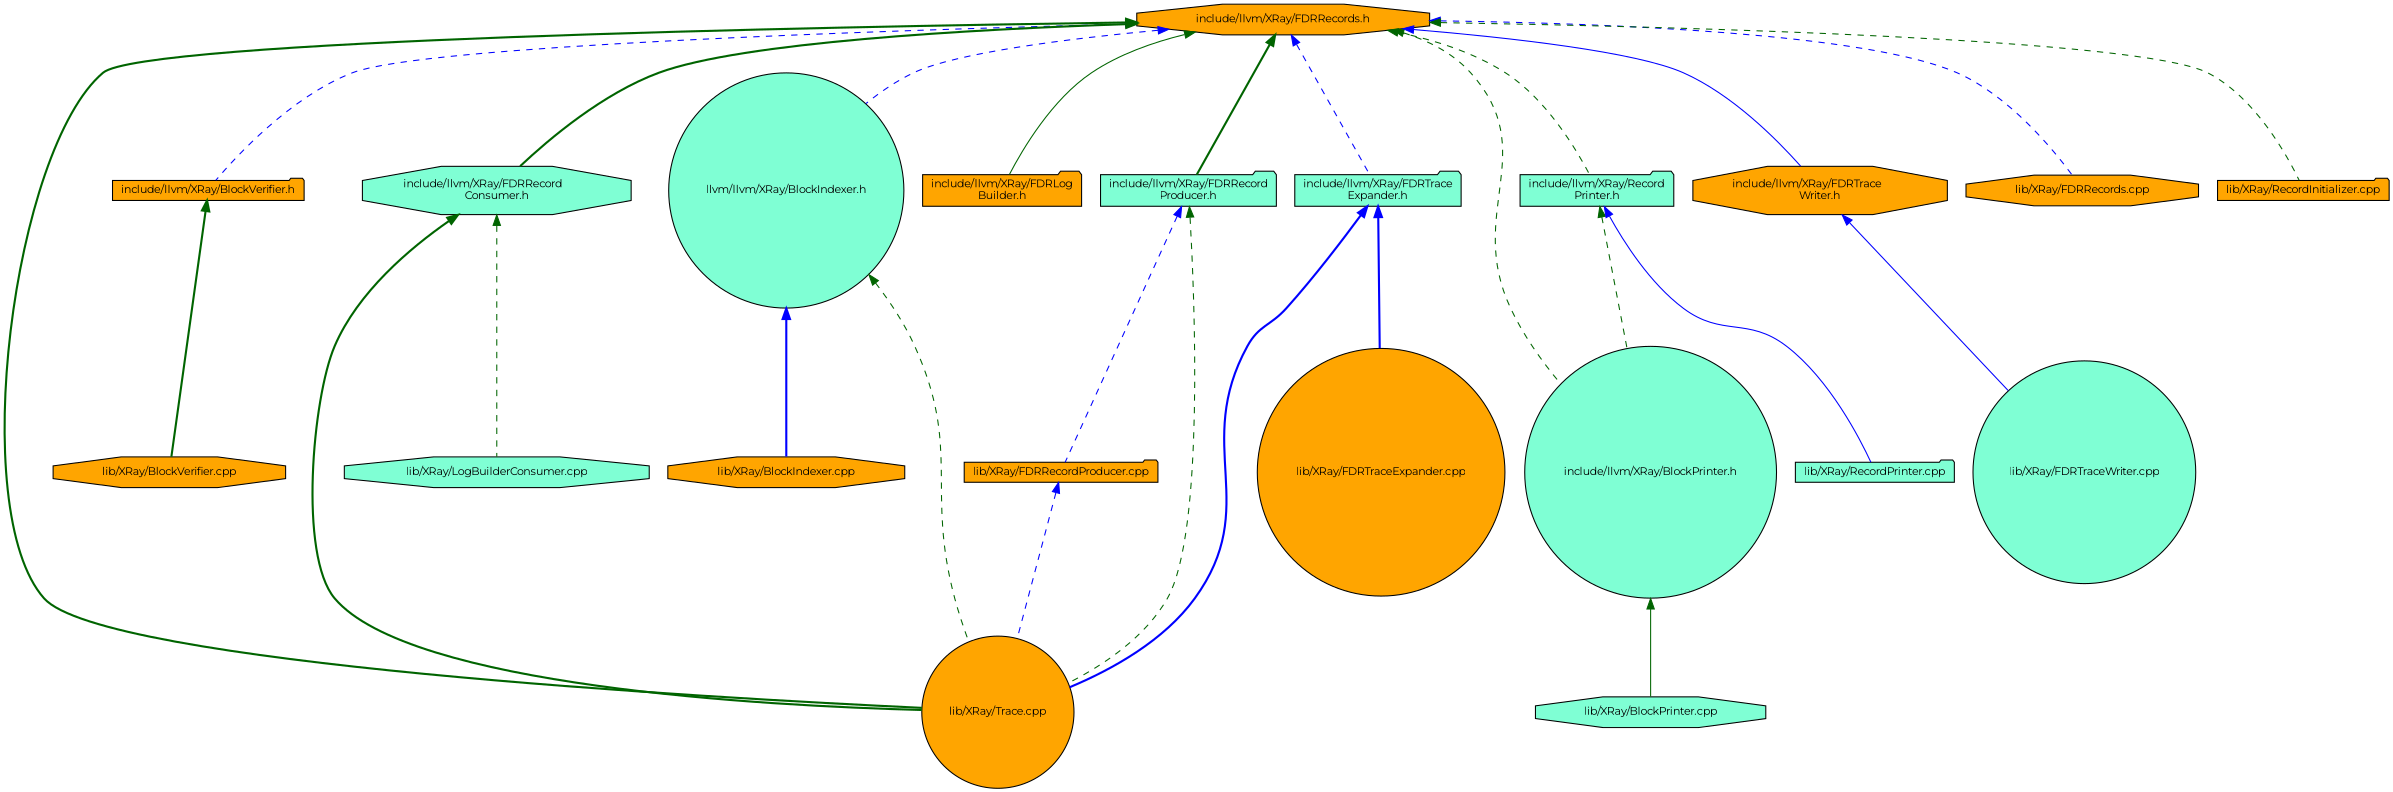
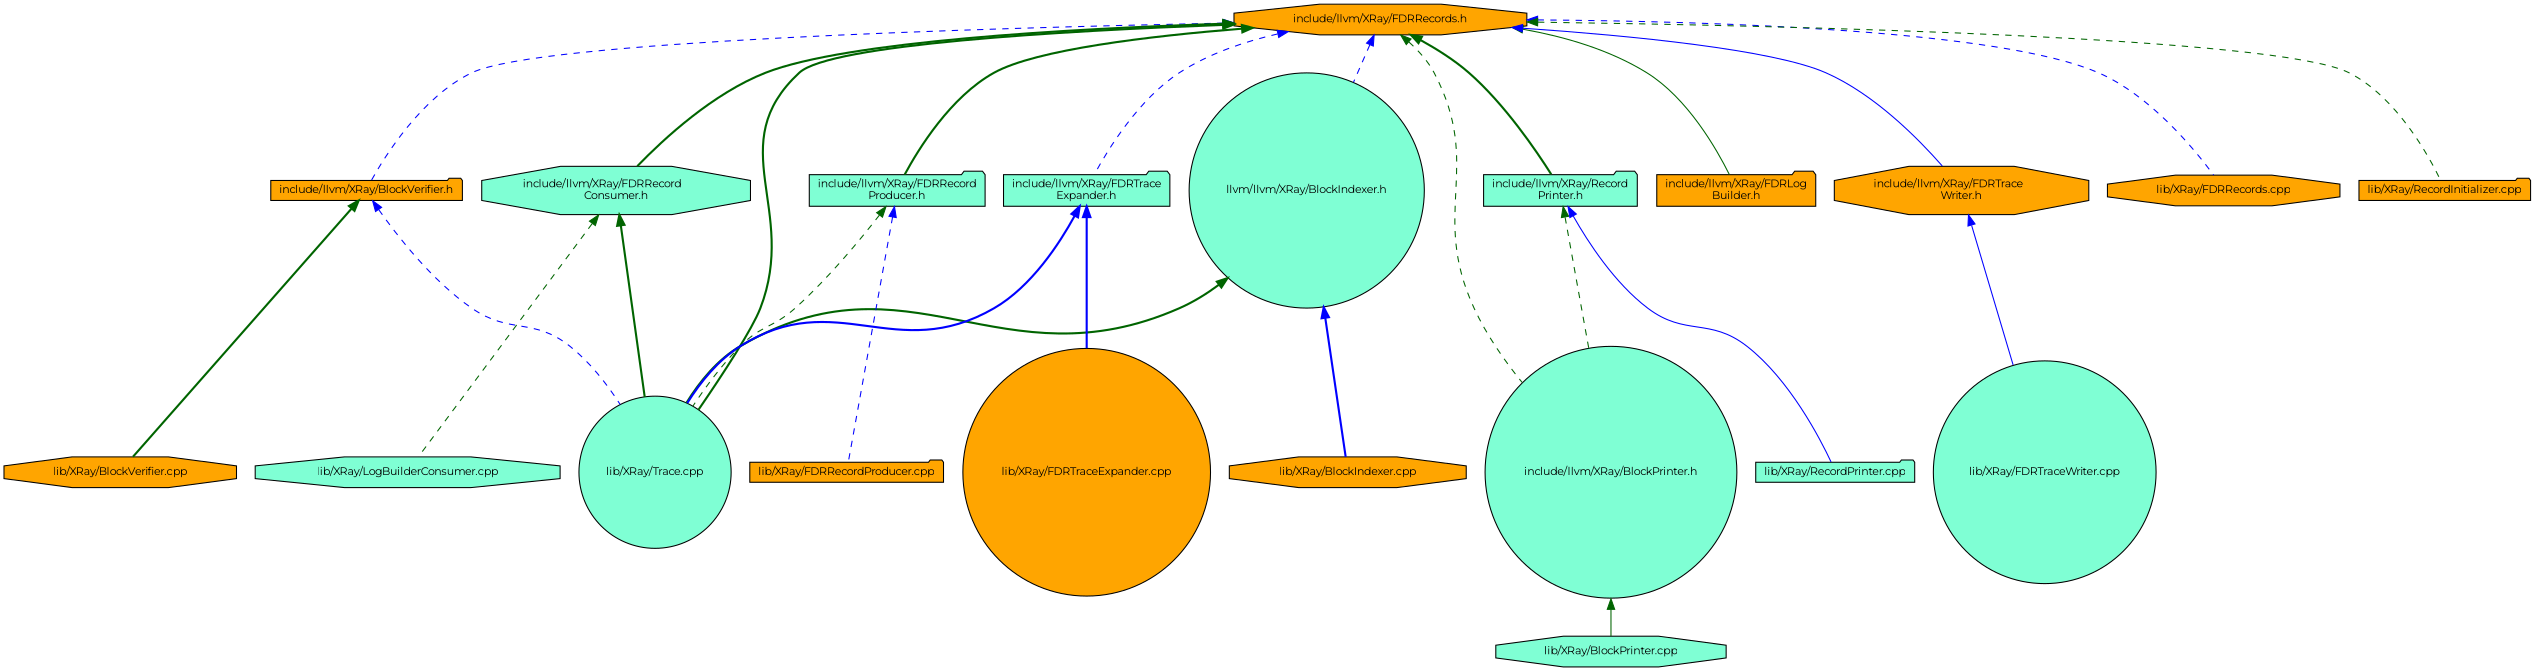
(1513, 78) -> (1495, 98)
(941, 456) -> (942, 317)
(1037, 566) -> (493, 319)
(998, 712) -> (655, 472)
